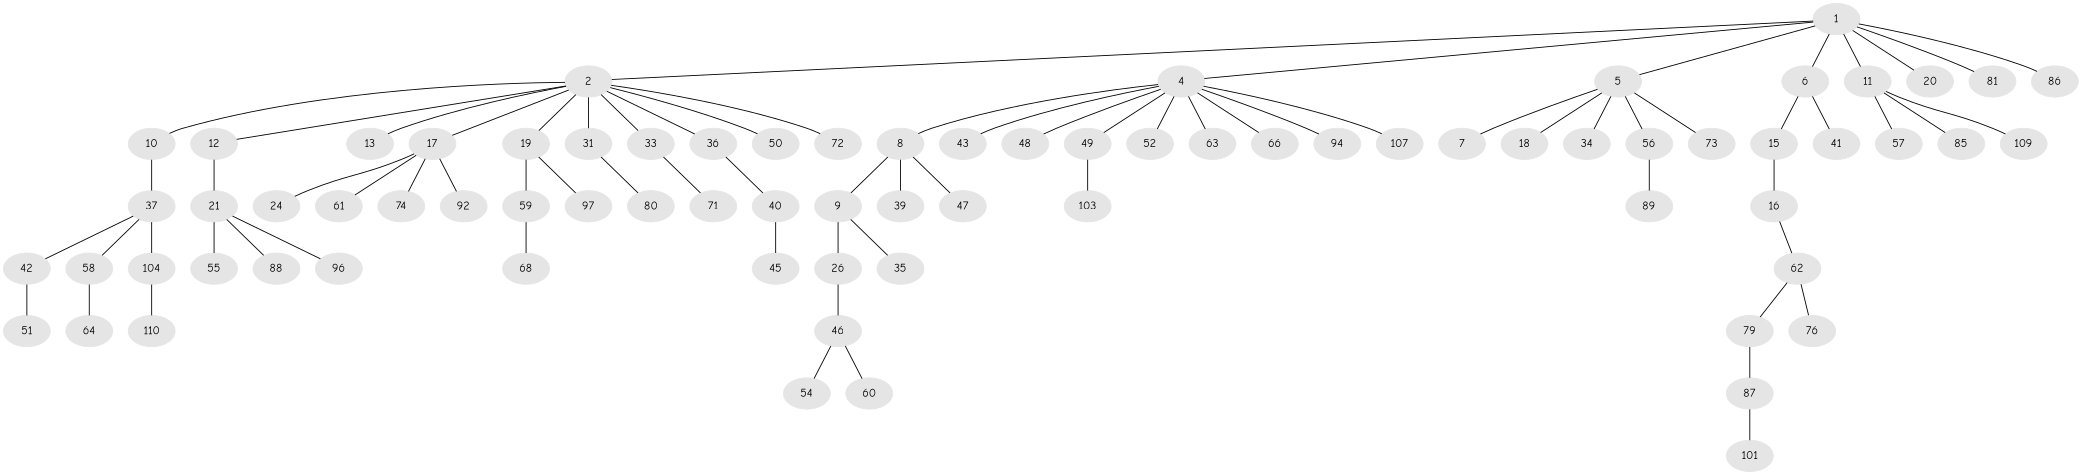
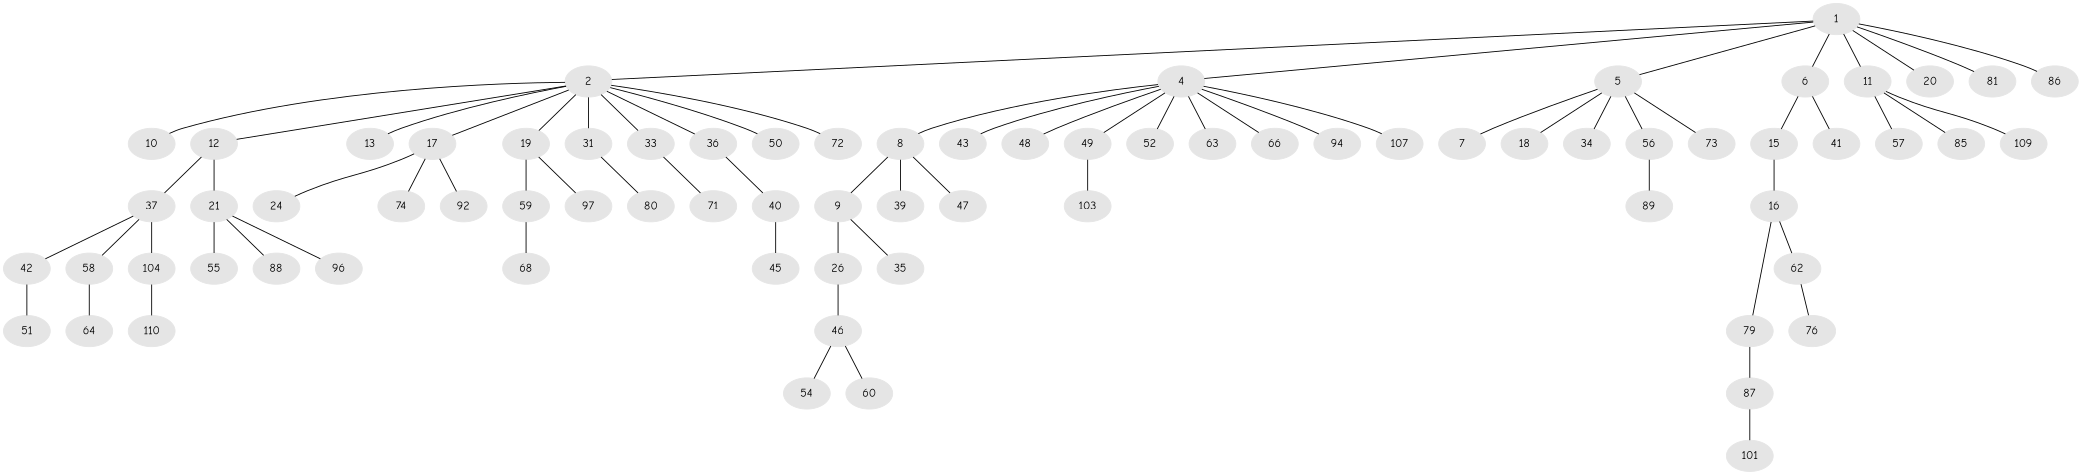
(152, 175) -> (183, 175)
(339, 206) -> none
(1774, 300) -> (1762, 269)
